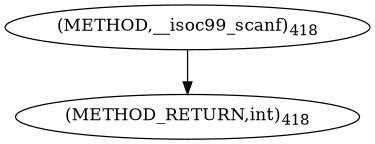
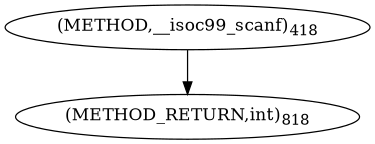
(296, 115) -> (296, 115)
